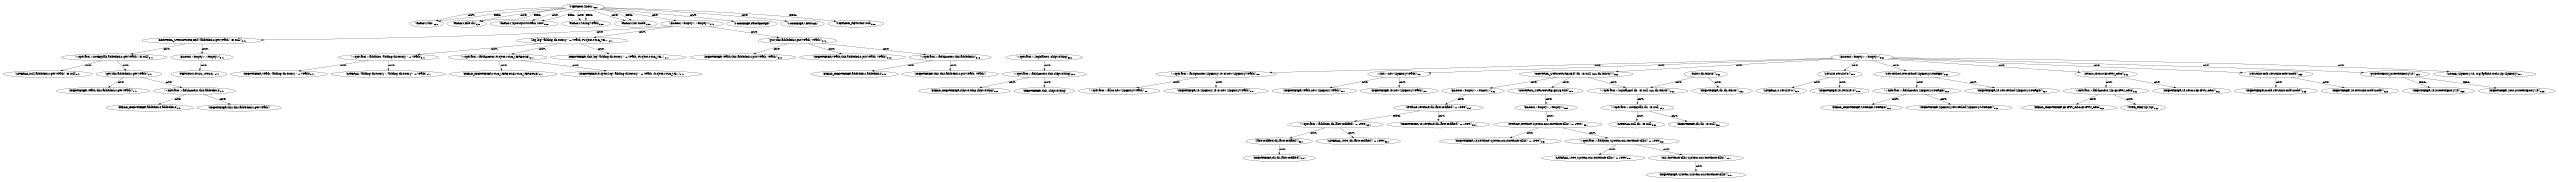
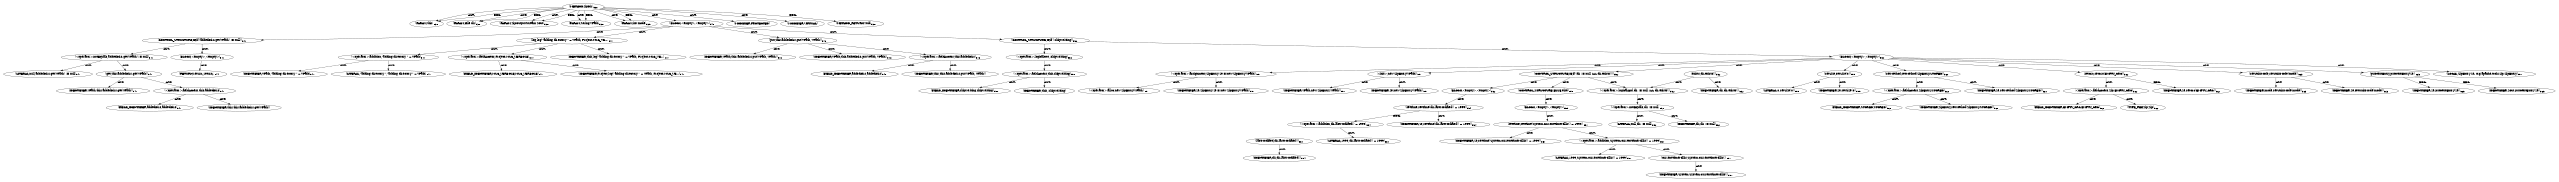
none -> (1044, 41)
(2158, 83) -> (2158, 83)
(1308, 133) -> none
